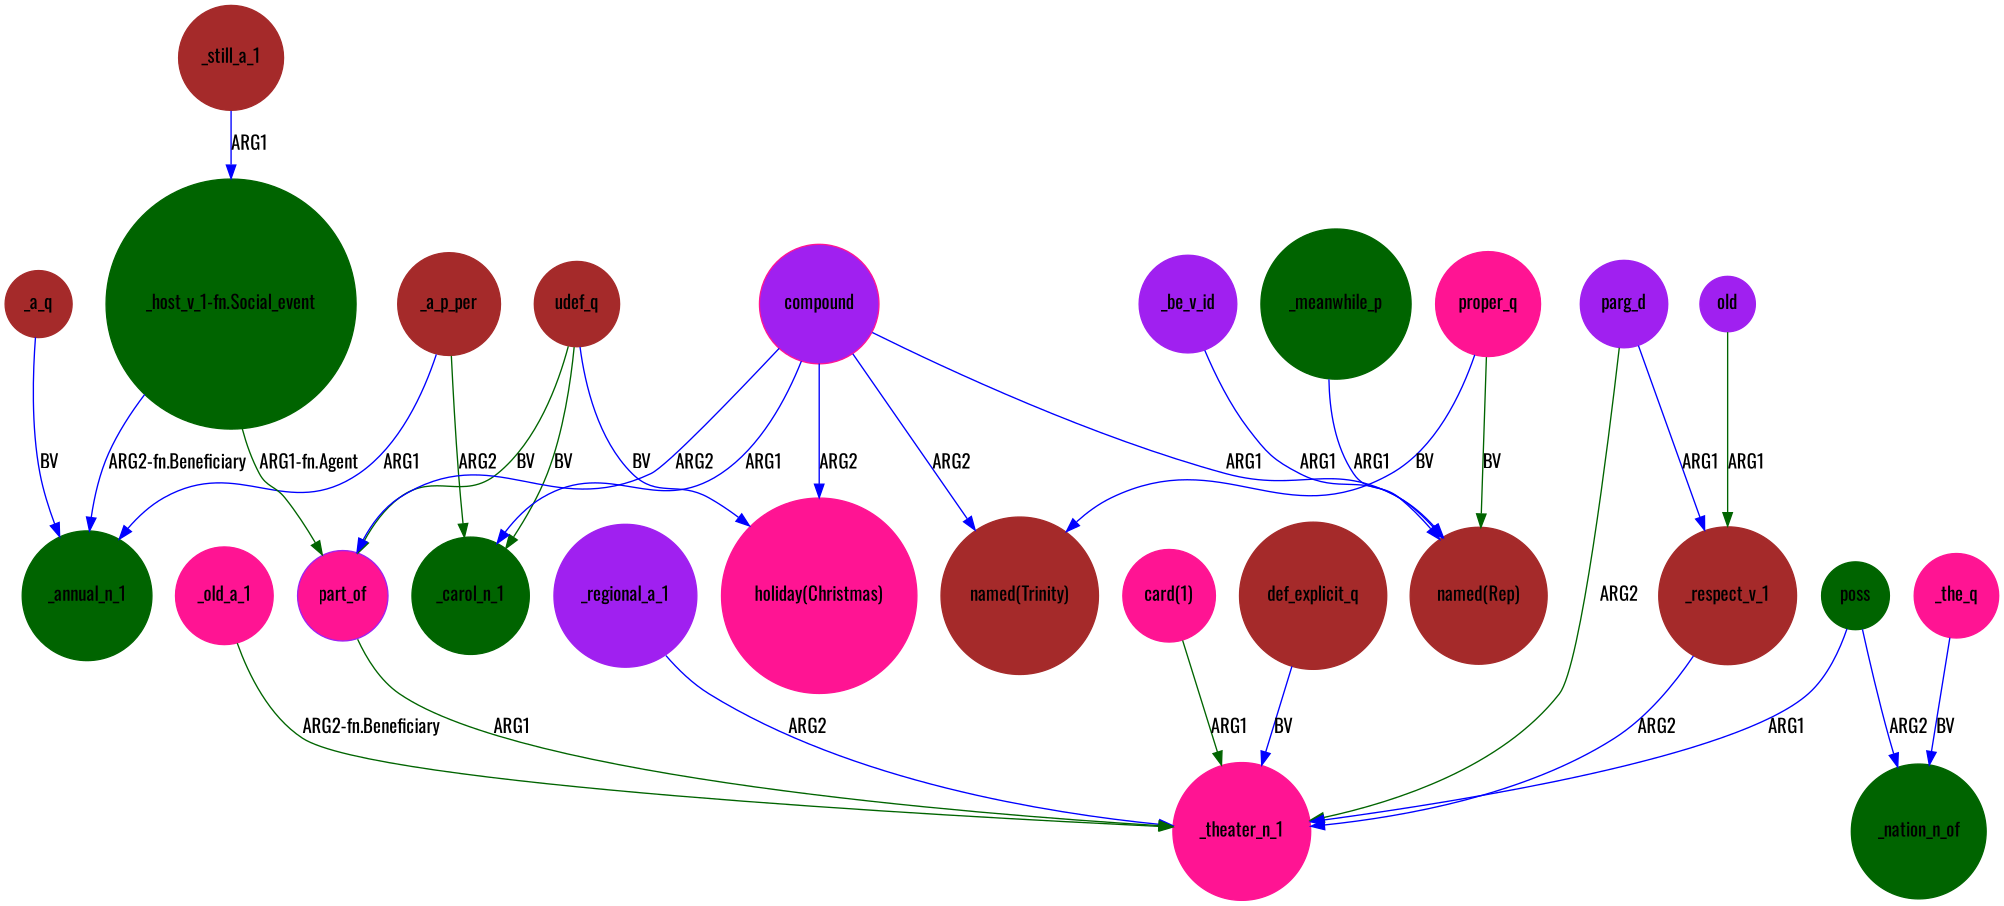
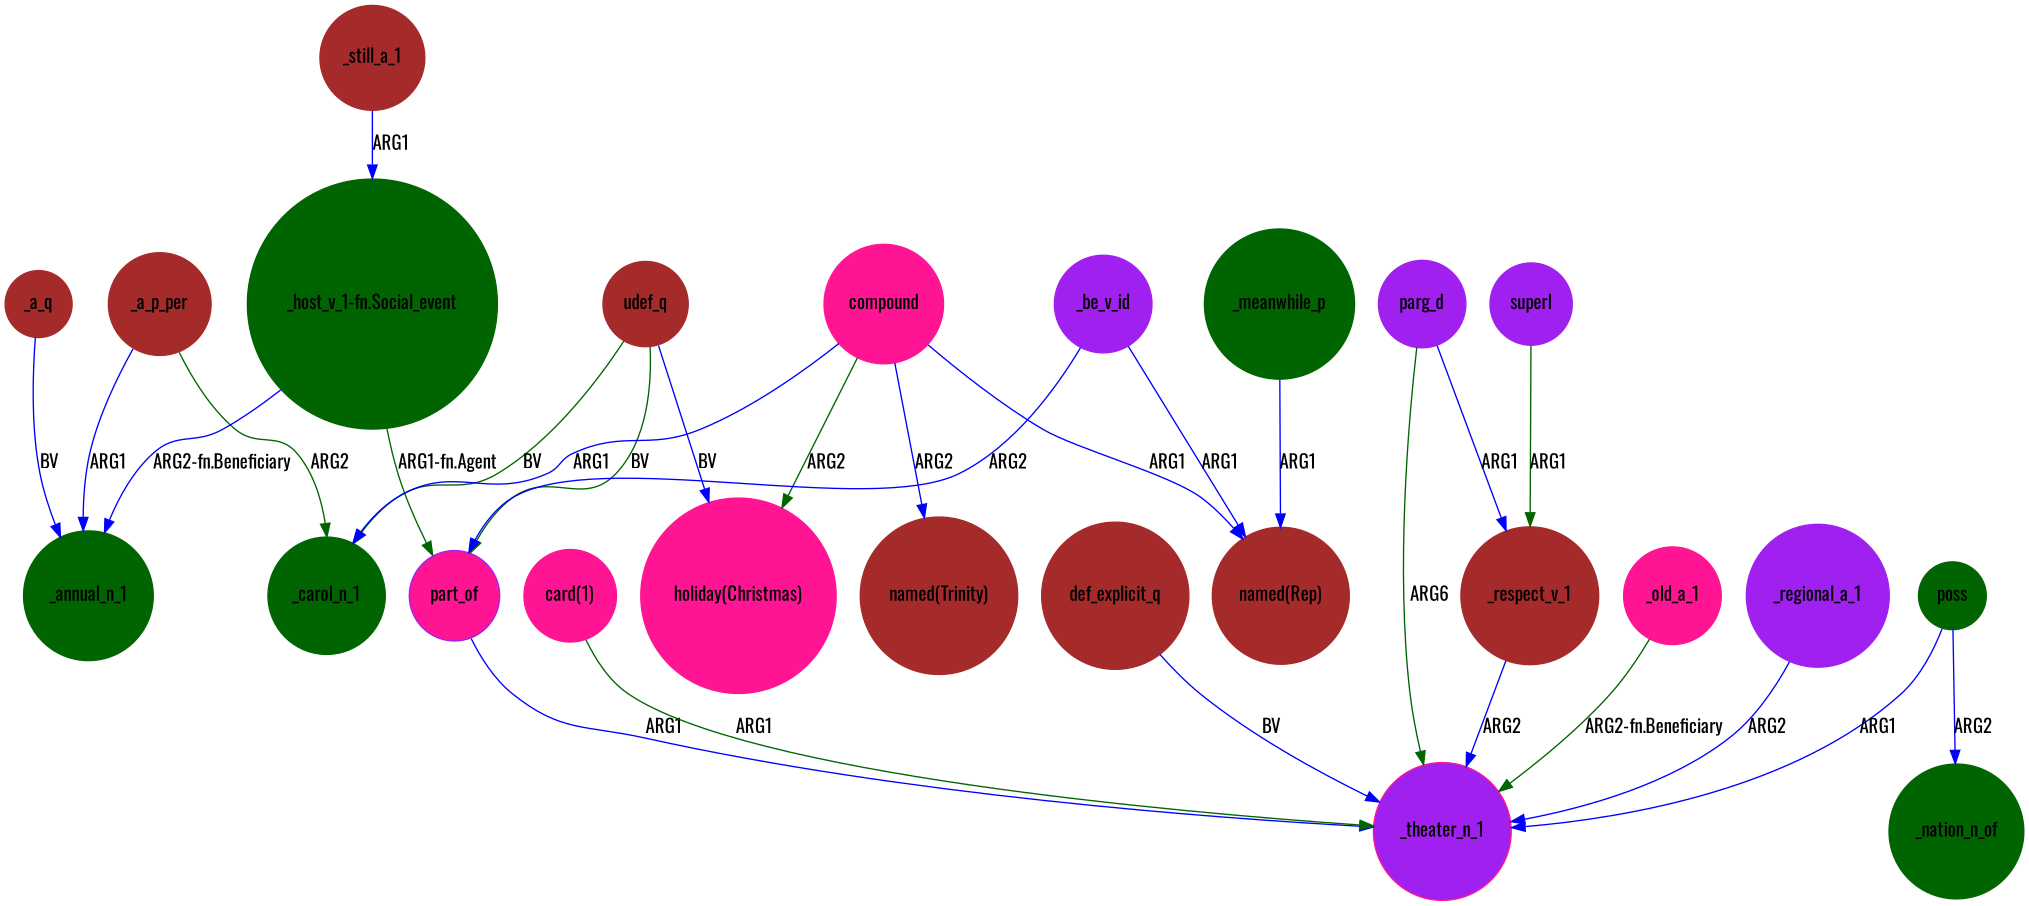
(819, 304) -> (884, 304)
(1488, 304) -> none
(1728, 304) -> (1531, 304)
(819, 424) -> (823, 427)
(524, 481) -> (812, 487)
(1619, 596) -> (1430, 596)
(1956, 596) -> none
(739, 784) -> (896, 782)
(1242, 831) -> (1442, 831)
